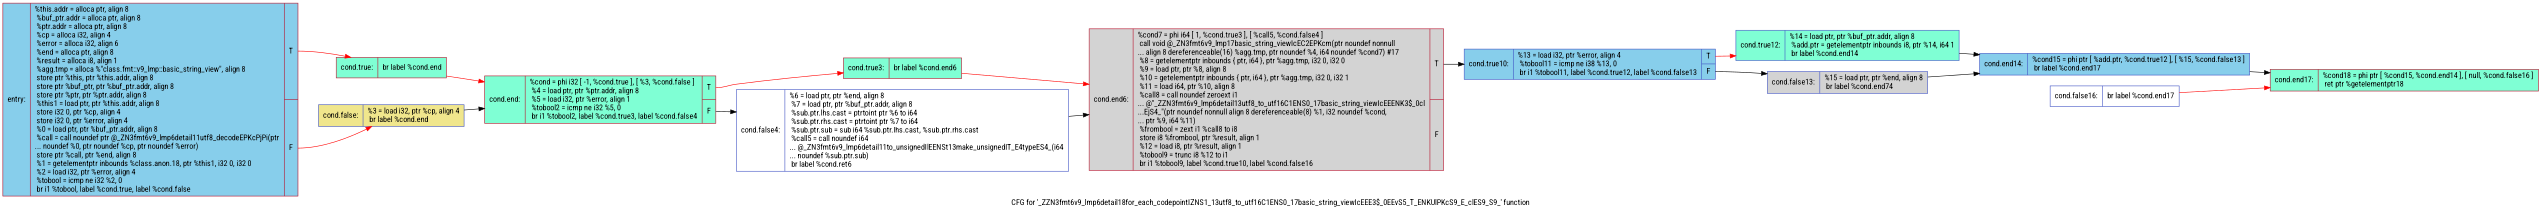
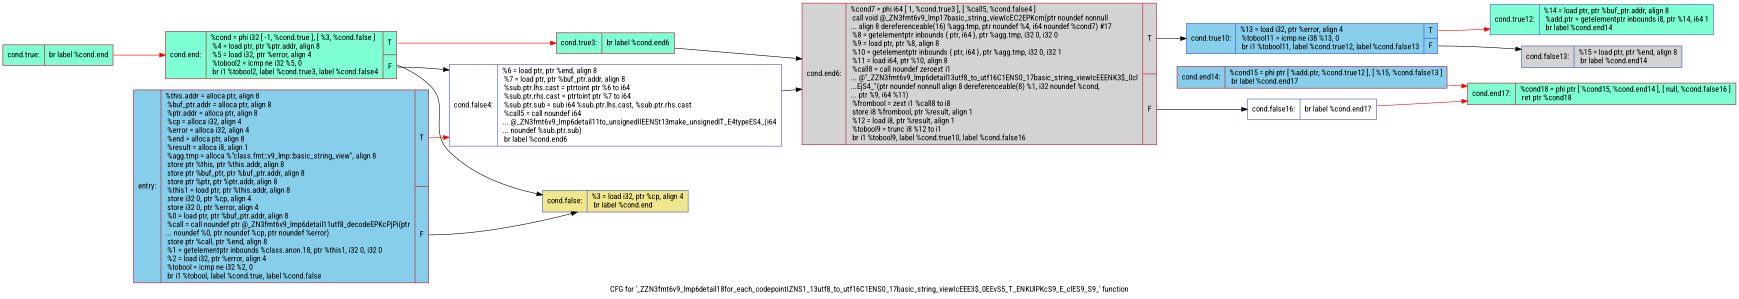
(77, 44) -> (207, 130)
(322, 53) -> (436, 138)
(1966, 54) -> none
(2115, 64) -> (1312, 77)
(2257, 72) -> (1454, 85)
(1951, 75) -> none
(1022, 79) -> (735, 53)
(2363, 84) -> (1546, 98)
(1859, 86) -> (1613, 61)
(580, 99) -> (261, 55)
(471, 109) -> (446, 147)
none -> (1199, 109)
(333, 142) -> (501, 228)
(821, 164) -> (535, 139)
